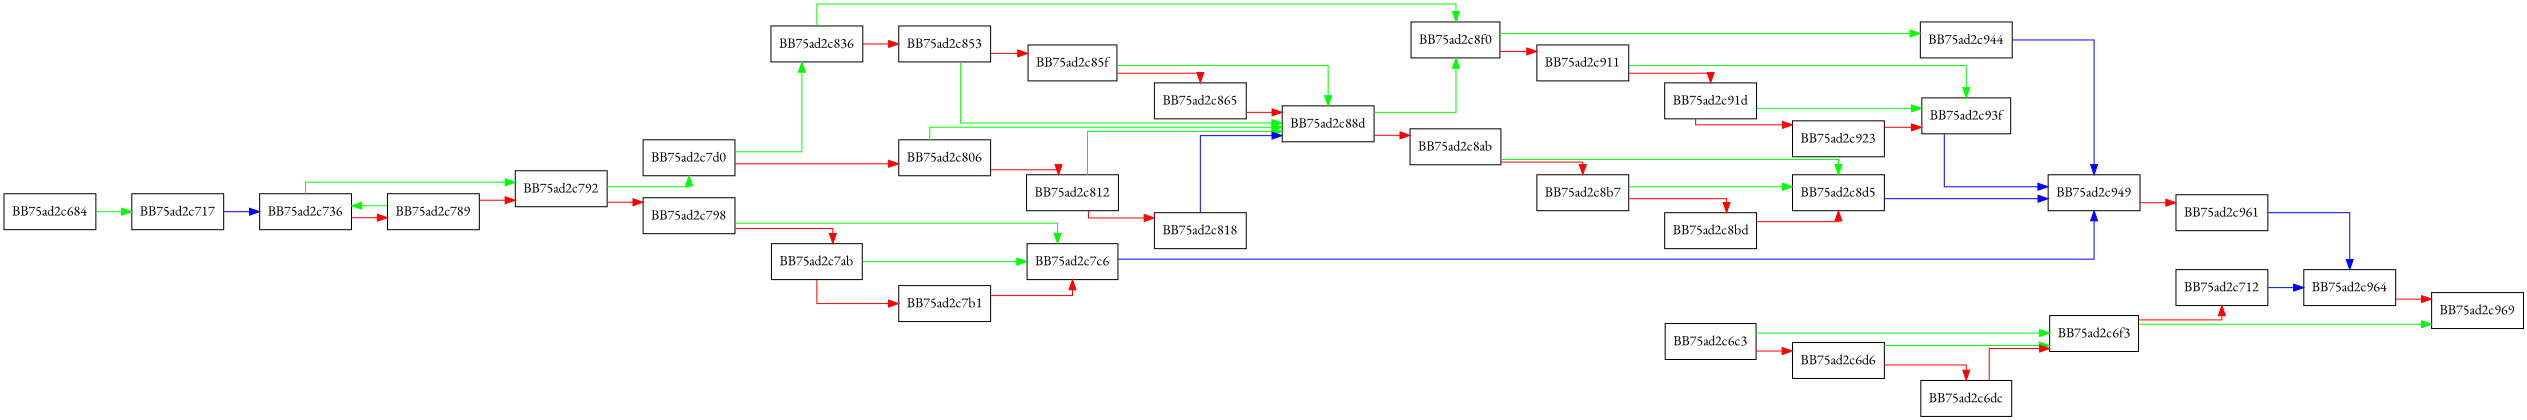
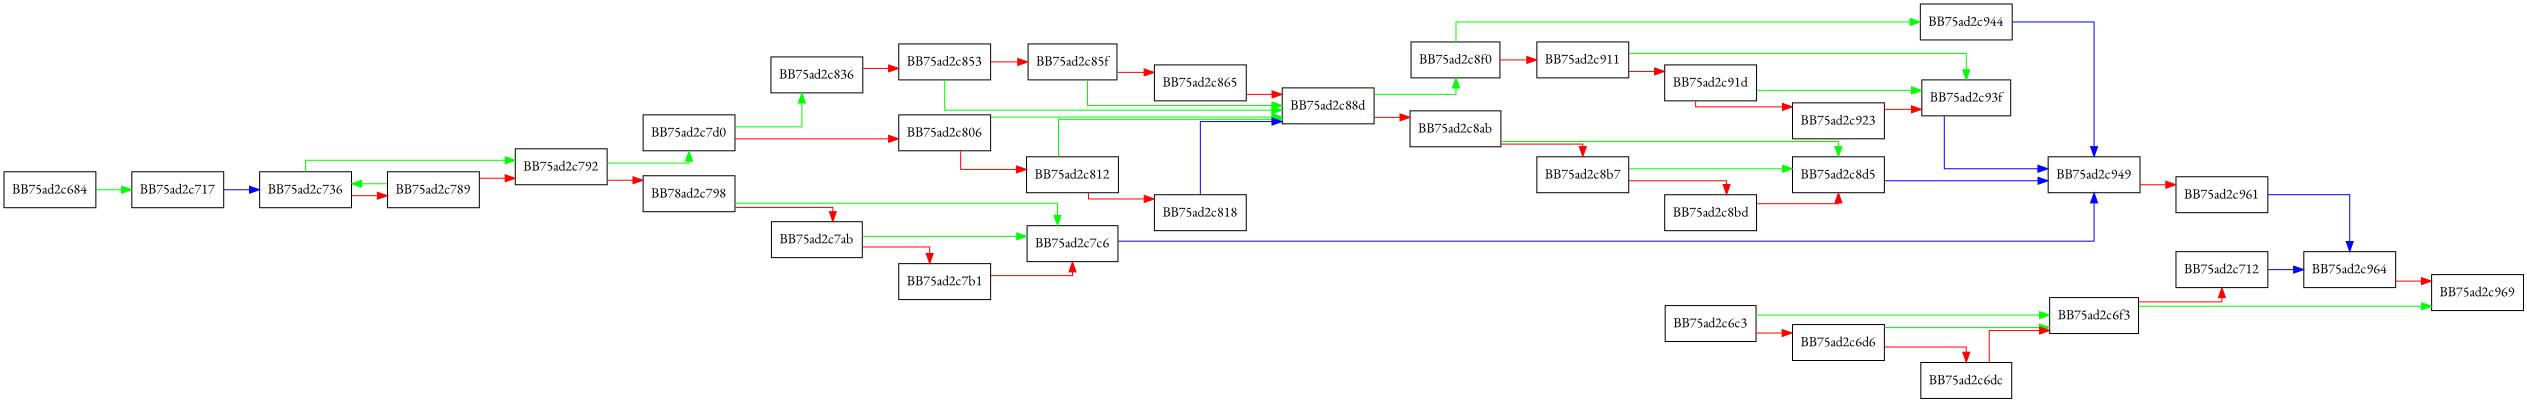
(1129, 4) -> none
(689, 216) -> (689, 194)
